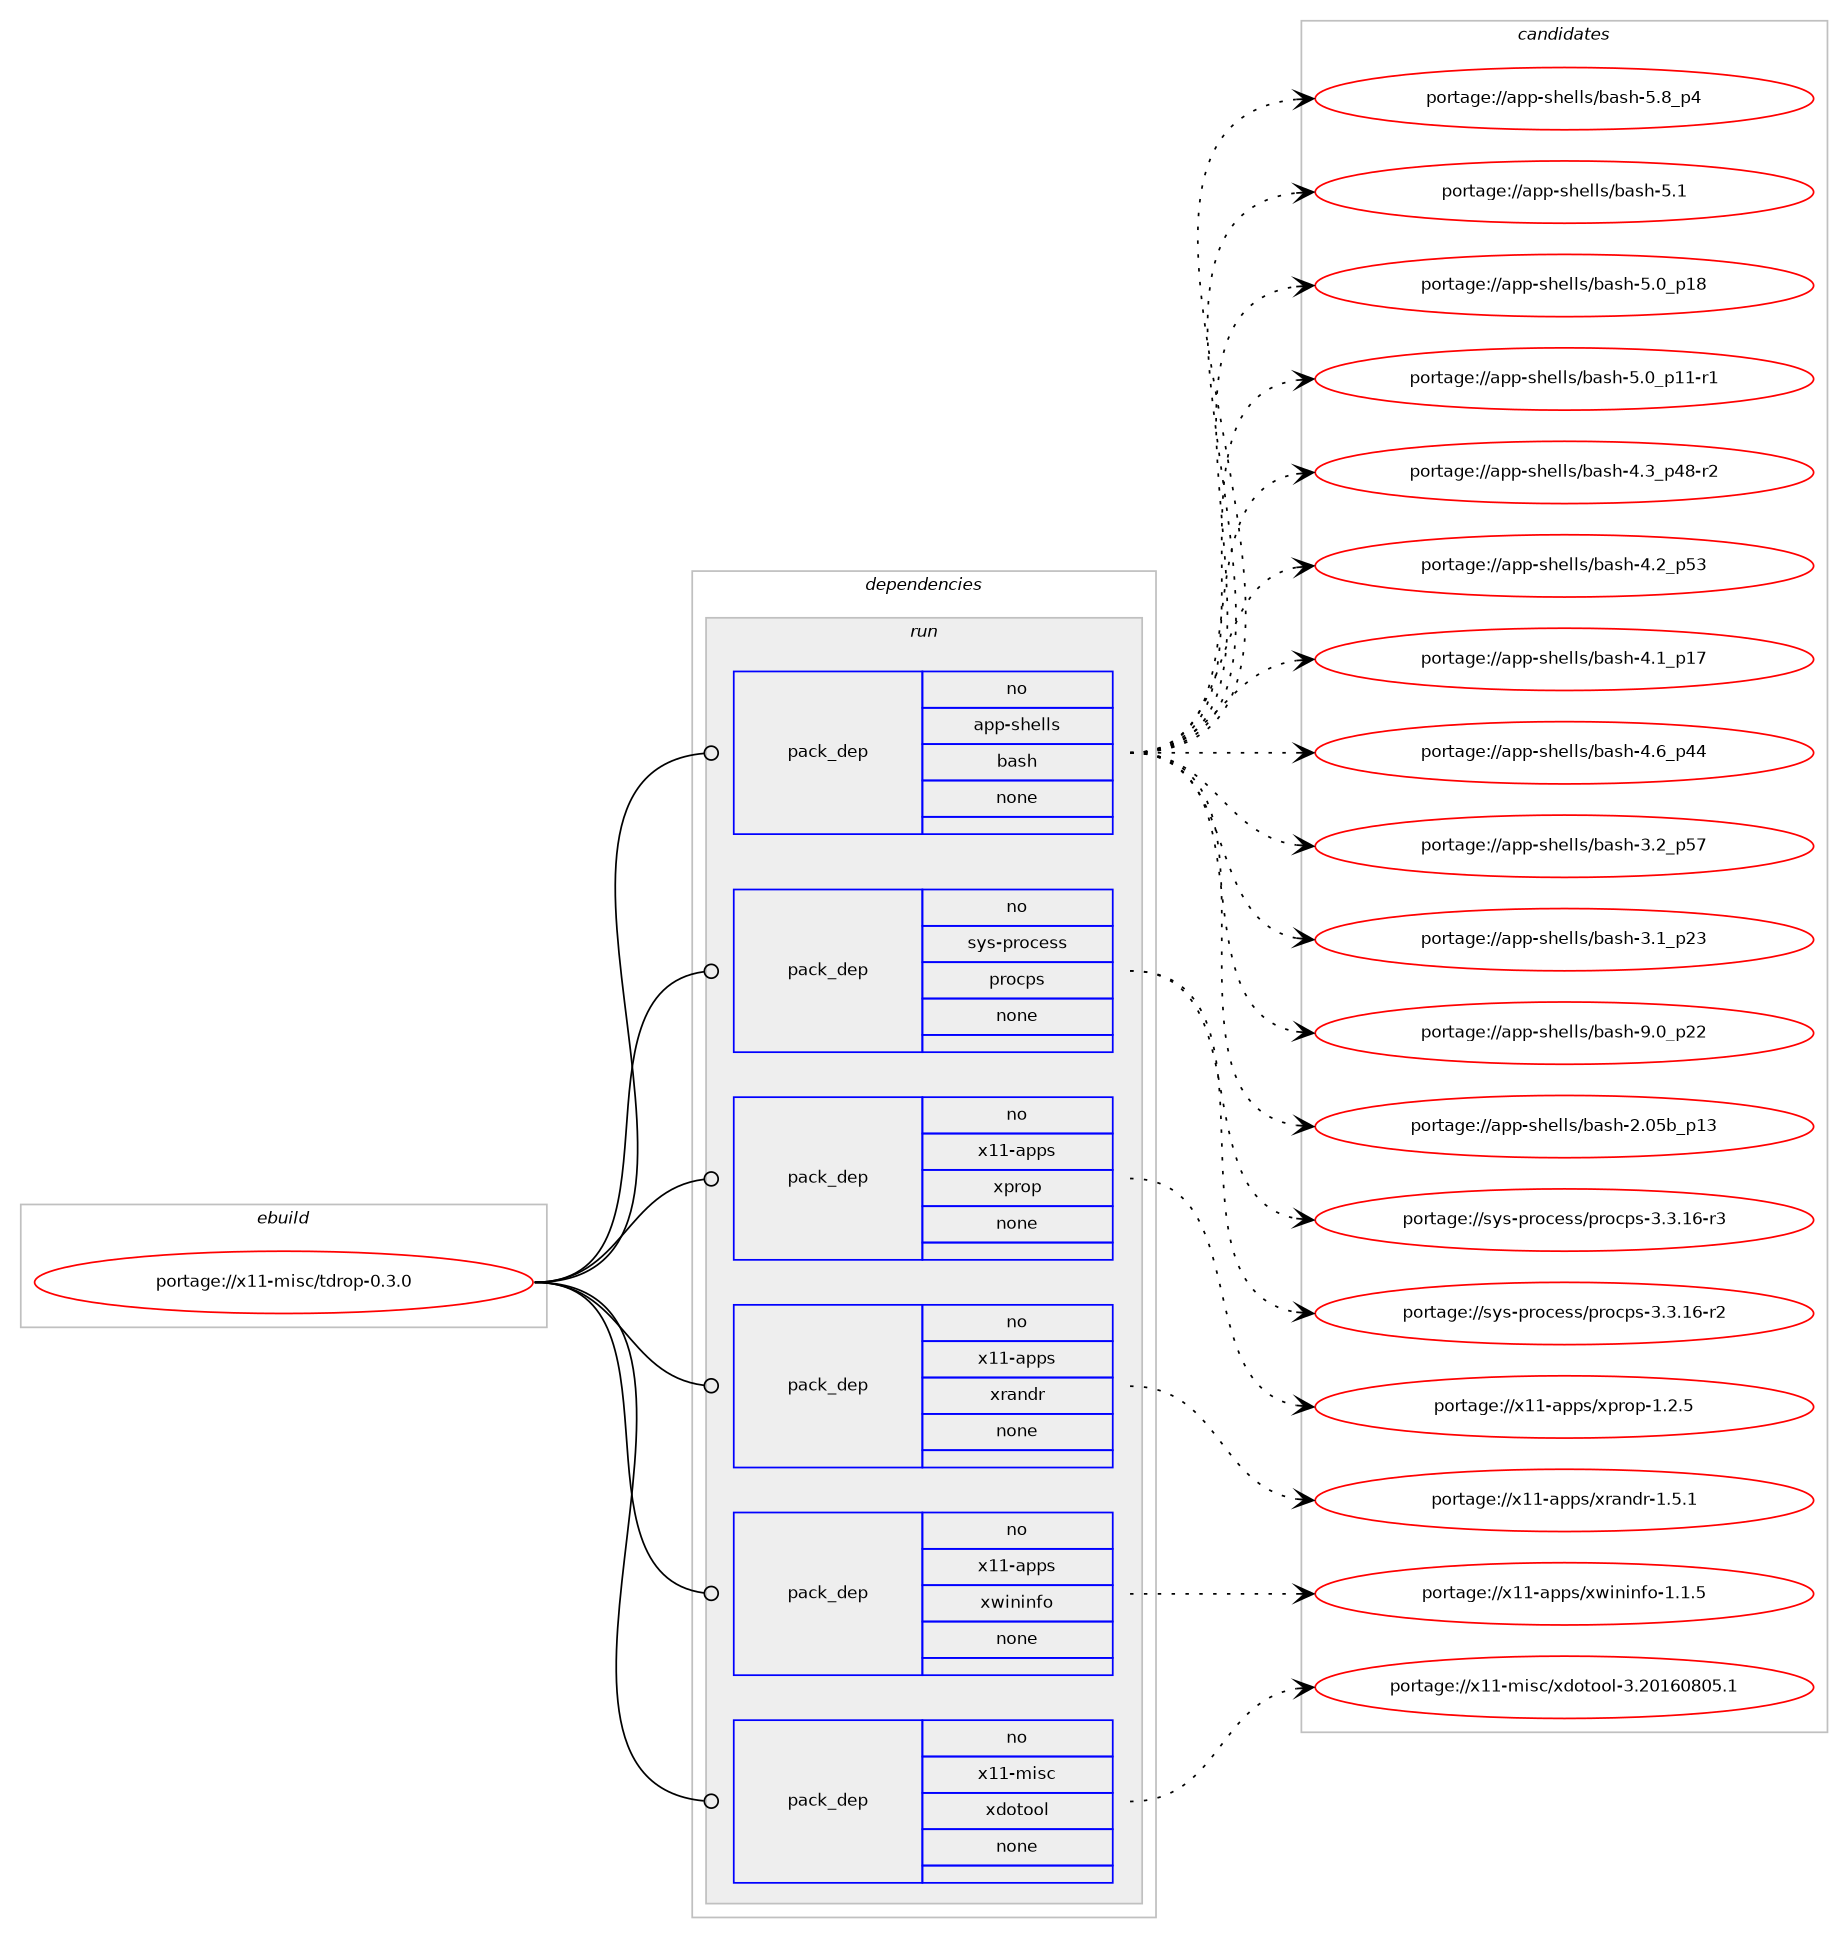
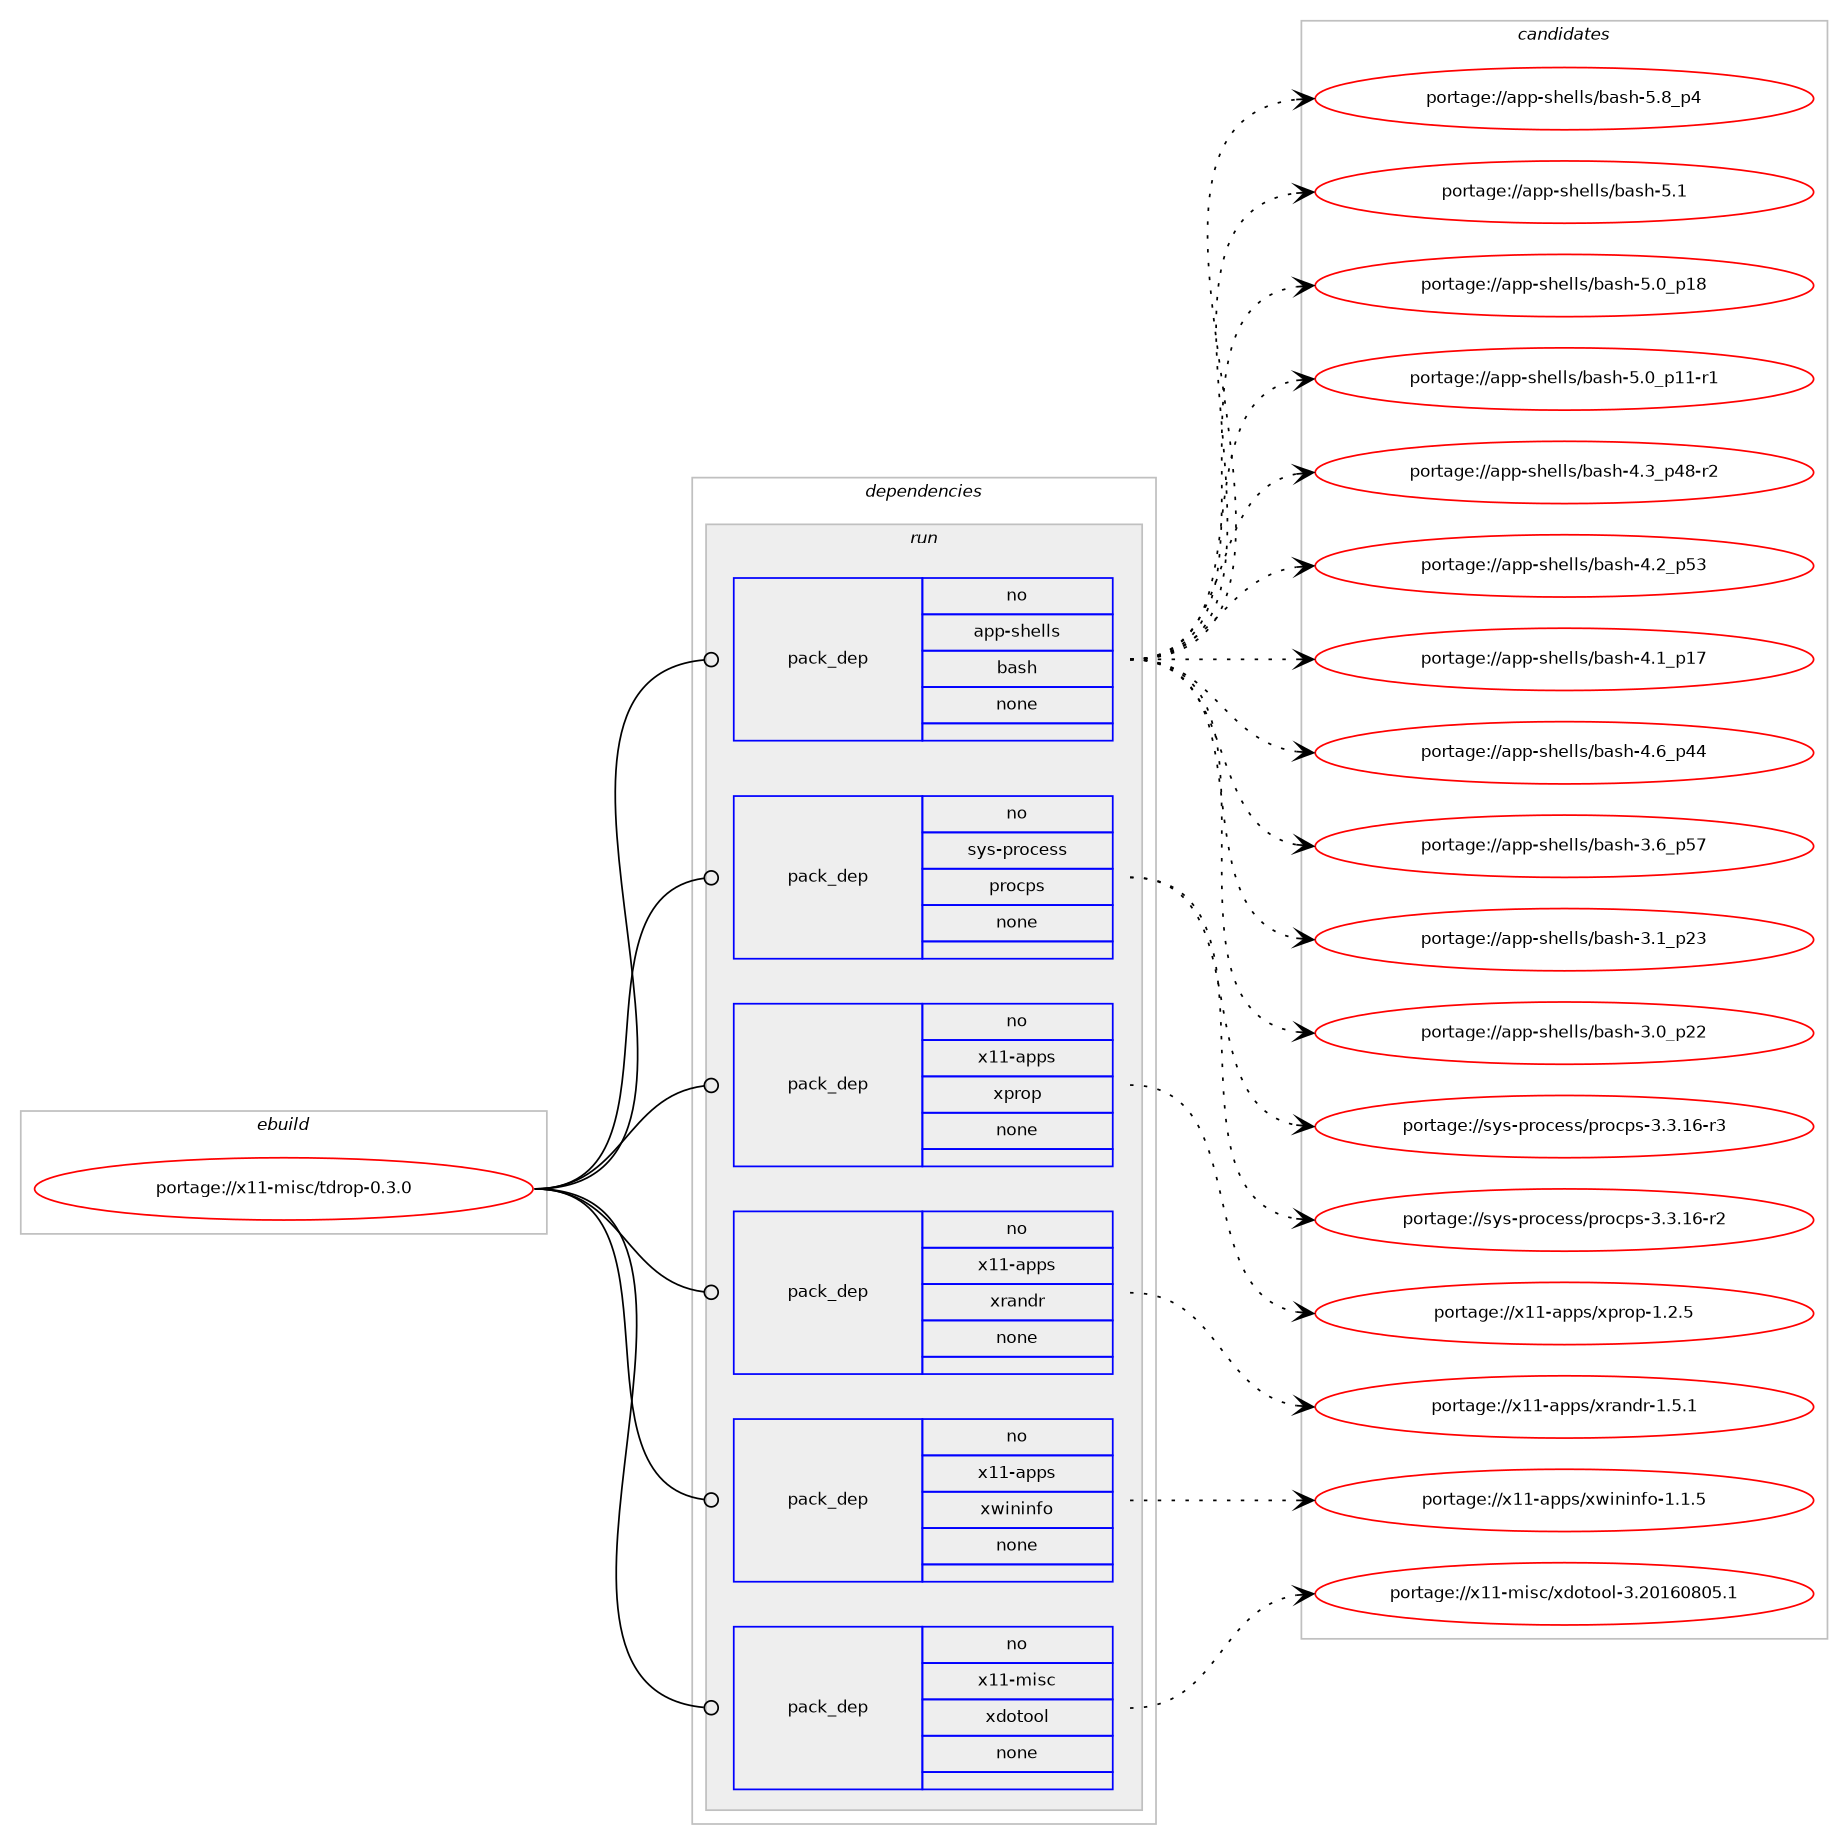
(1564, 846) -> (1564, 846)
(1564, 1033) -> (1564, 1033)
(1564, 1127) -> none
